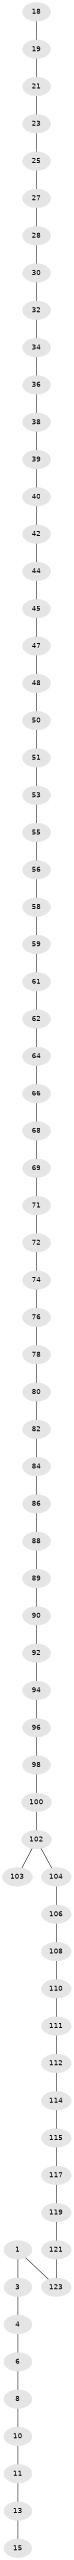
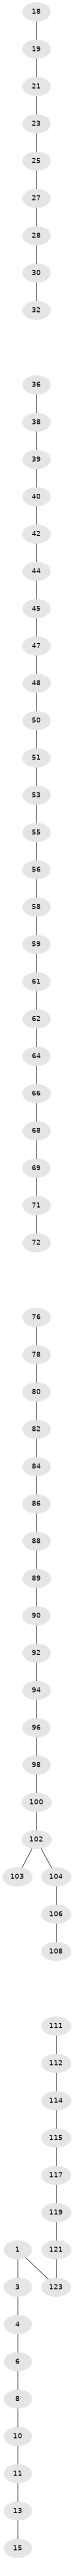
(37, 348) -> none
(37, 1280) -> none
(56, 1989) -> none
